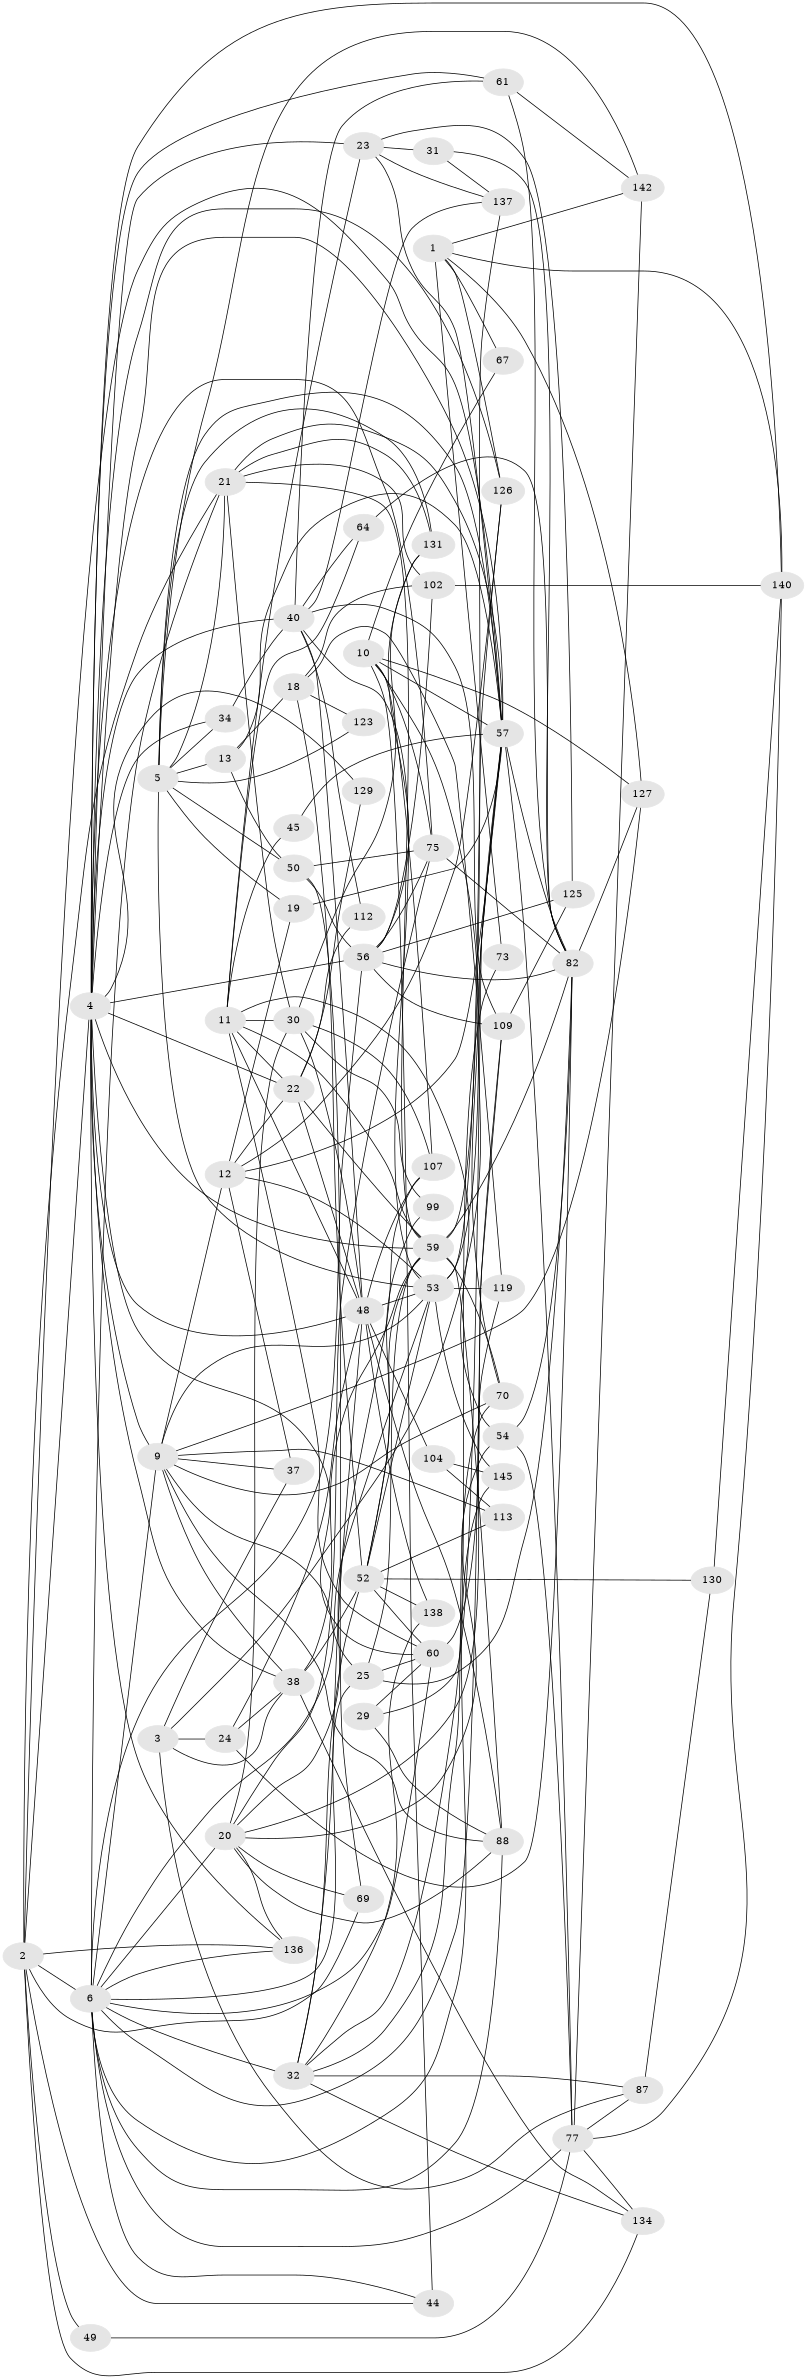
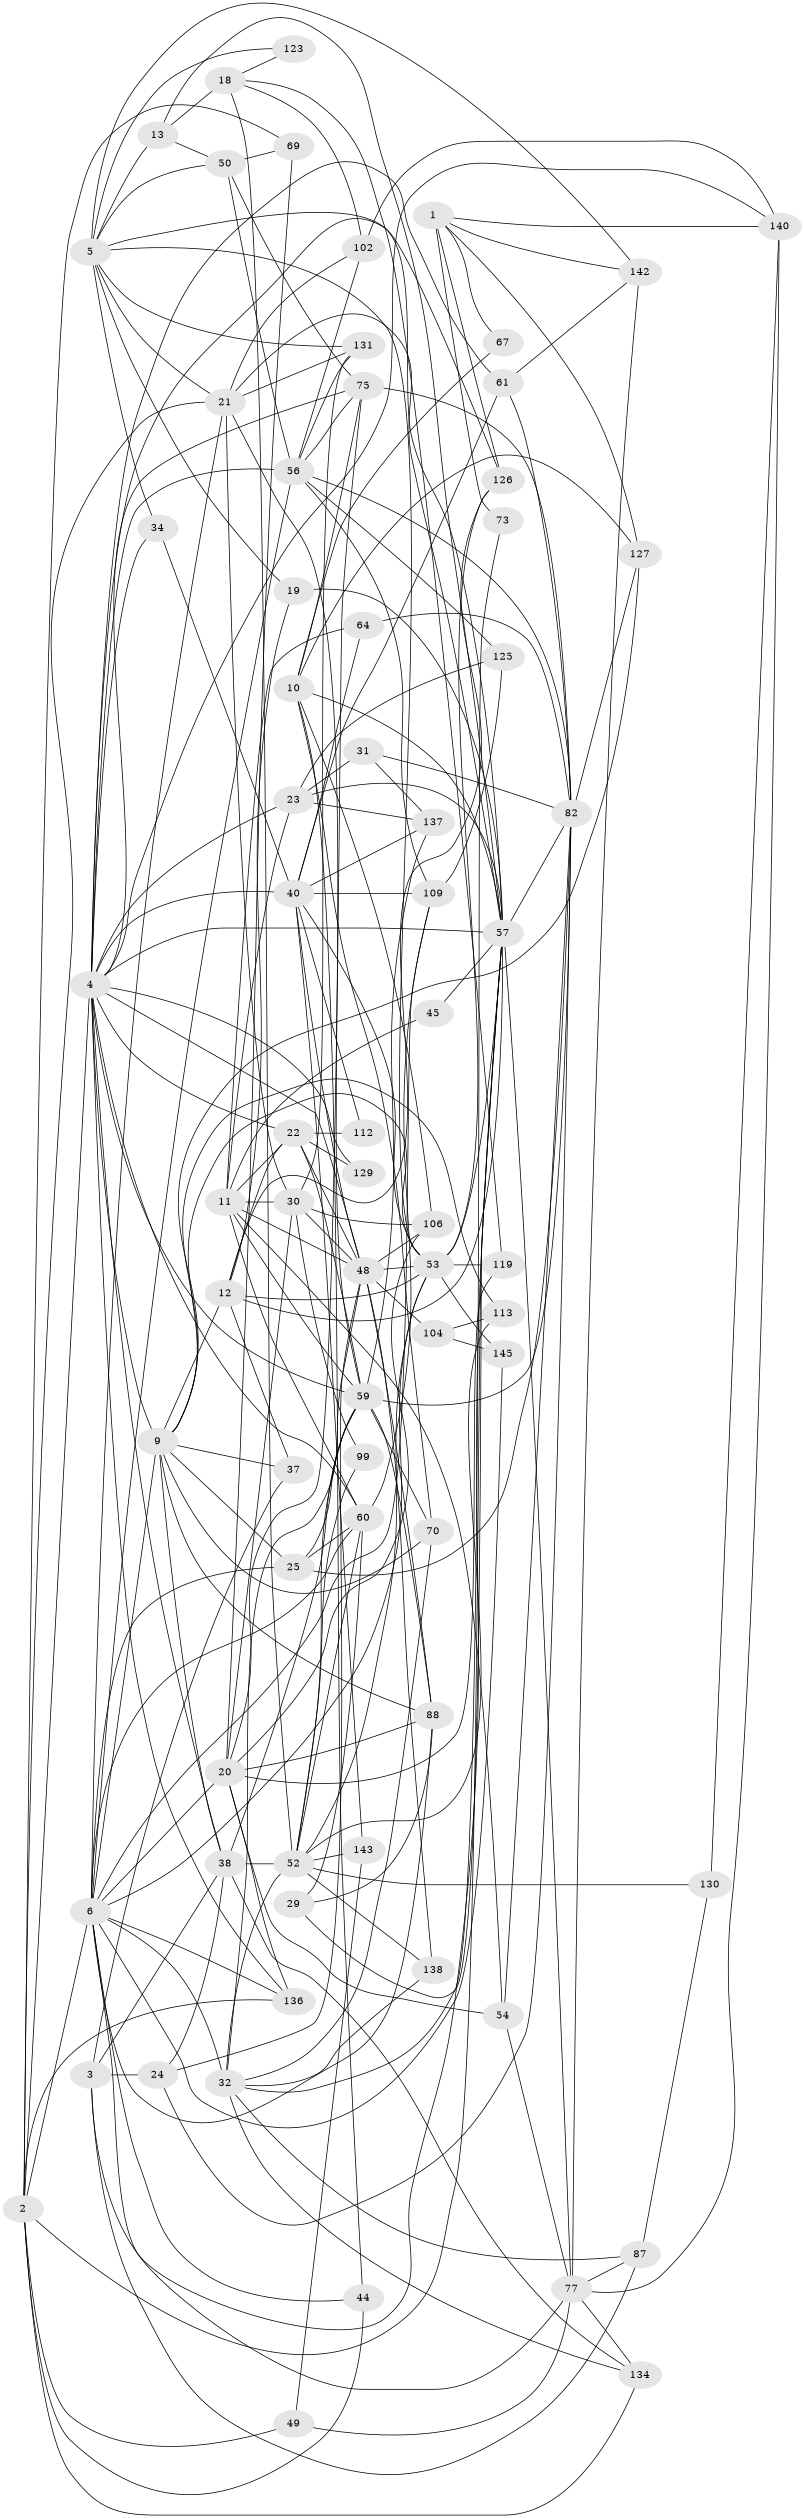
(433, 1167) -> (433, 1225)
none -> (364, 1850)
